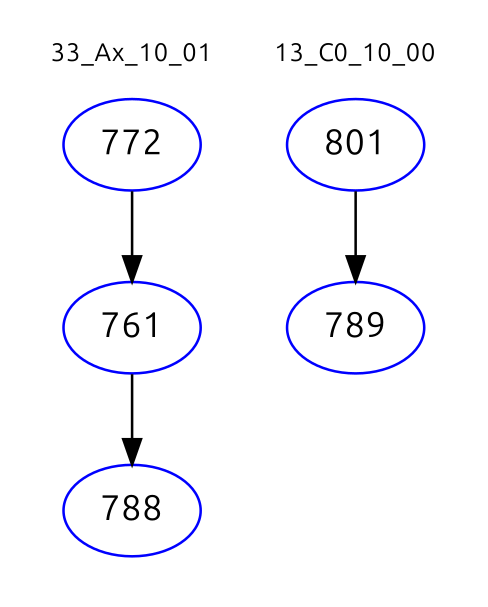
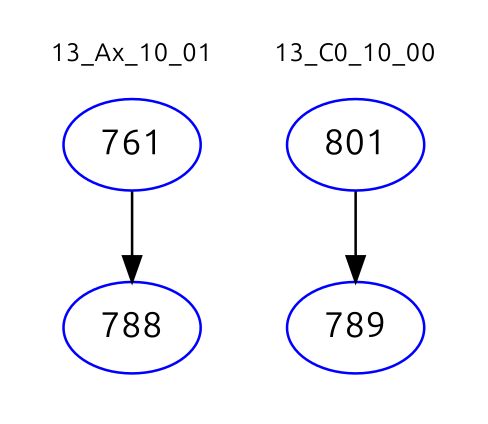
(132, 55) -> (132, 55)
(132, 145) -> none
